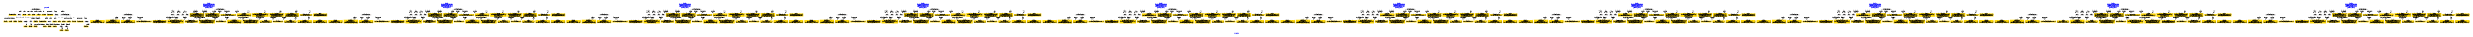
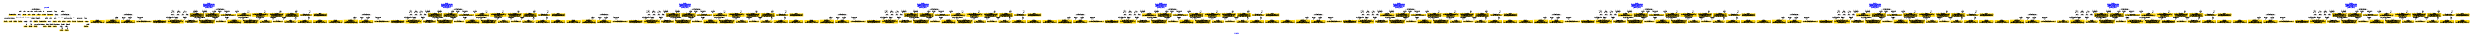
(87, 22) -> (87, 22)
